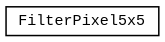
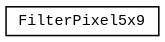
(82, 21) -> (82, 21)
